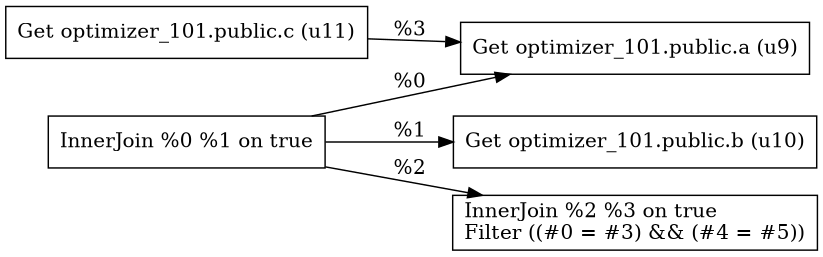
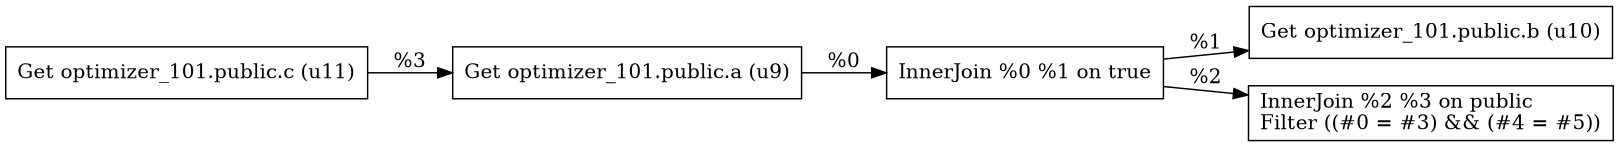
(404, 97) -> (837, 73)
(635, 223) -> (1431, 113)
